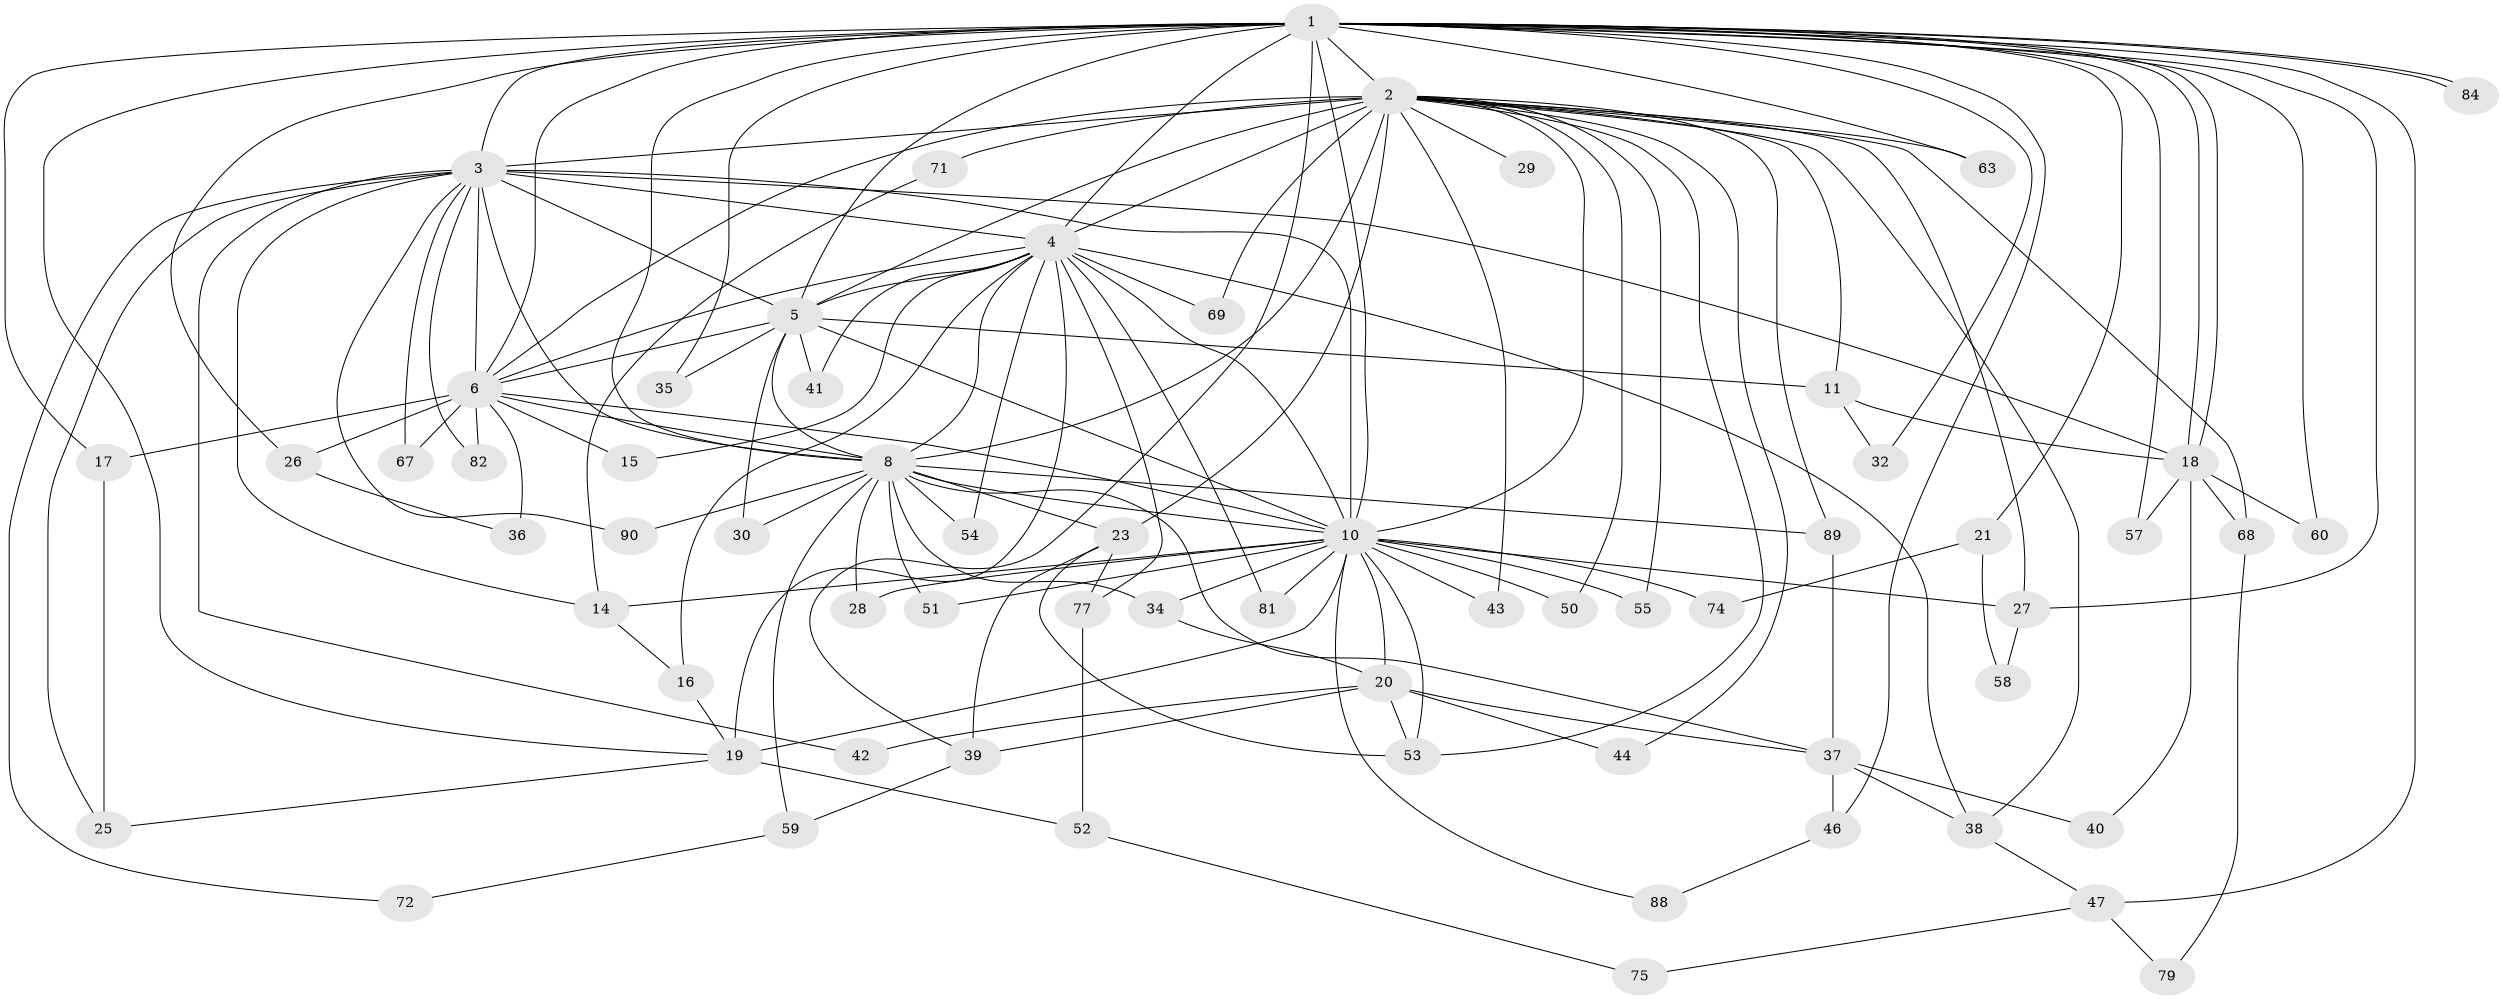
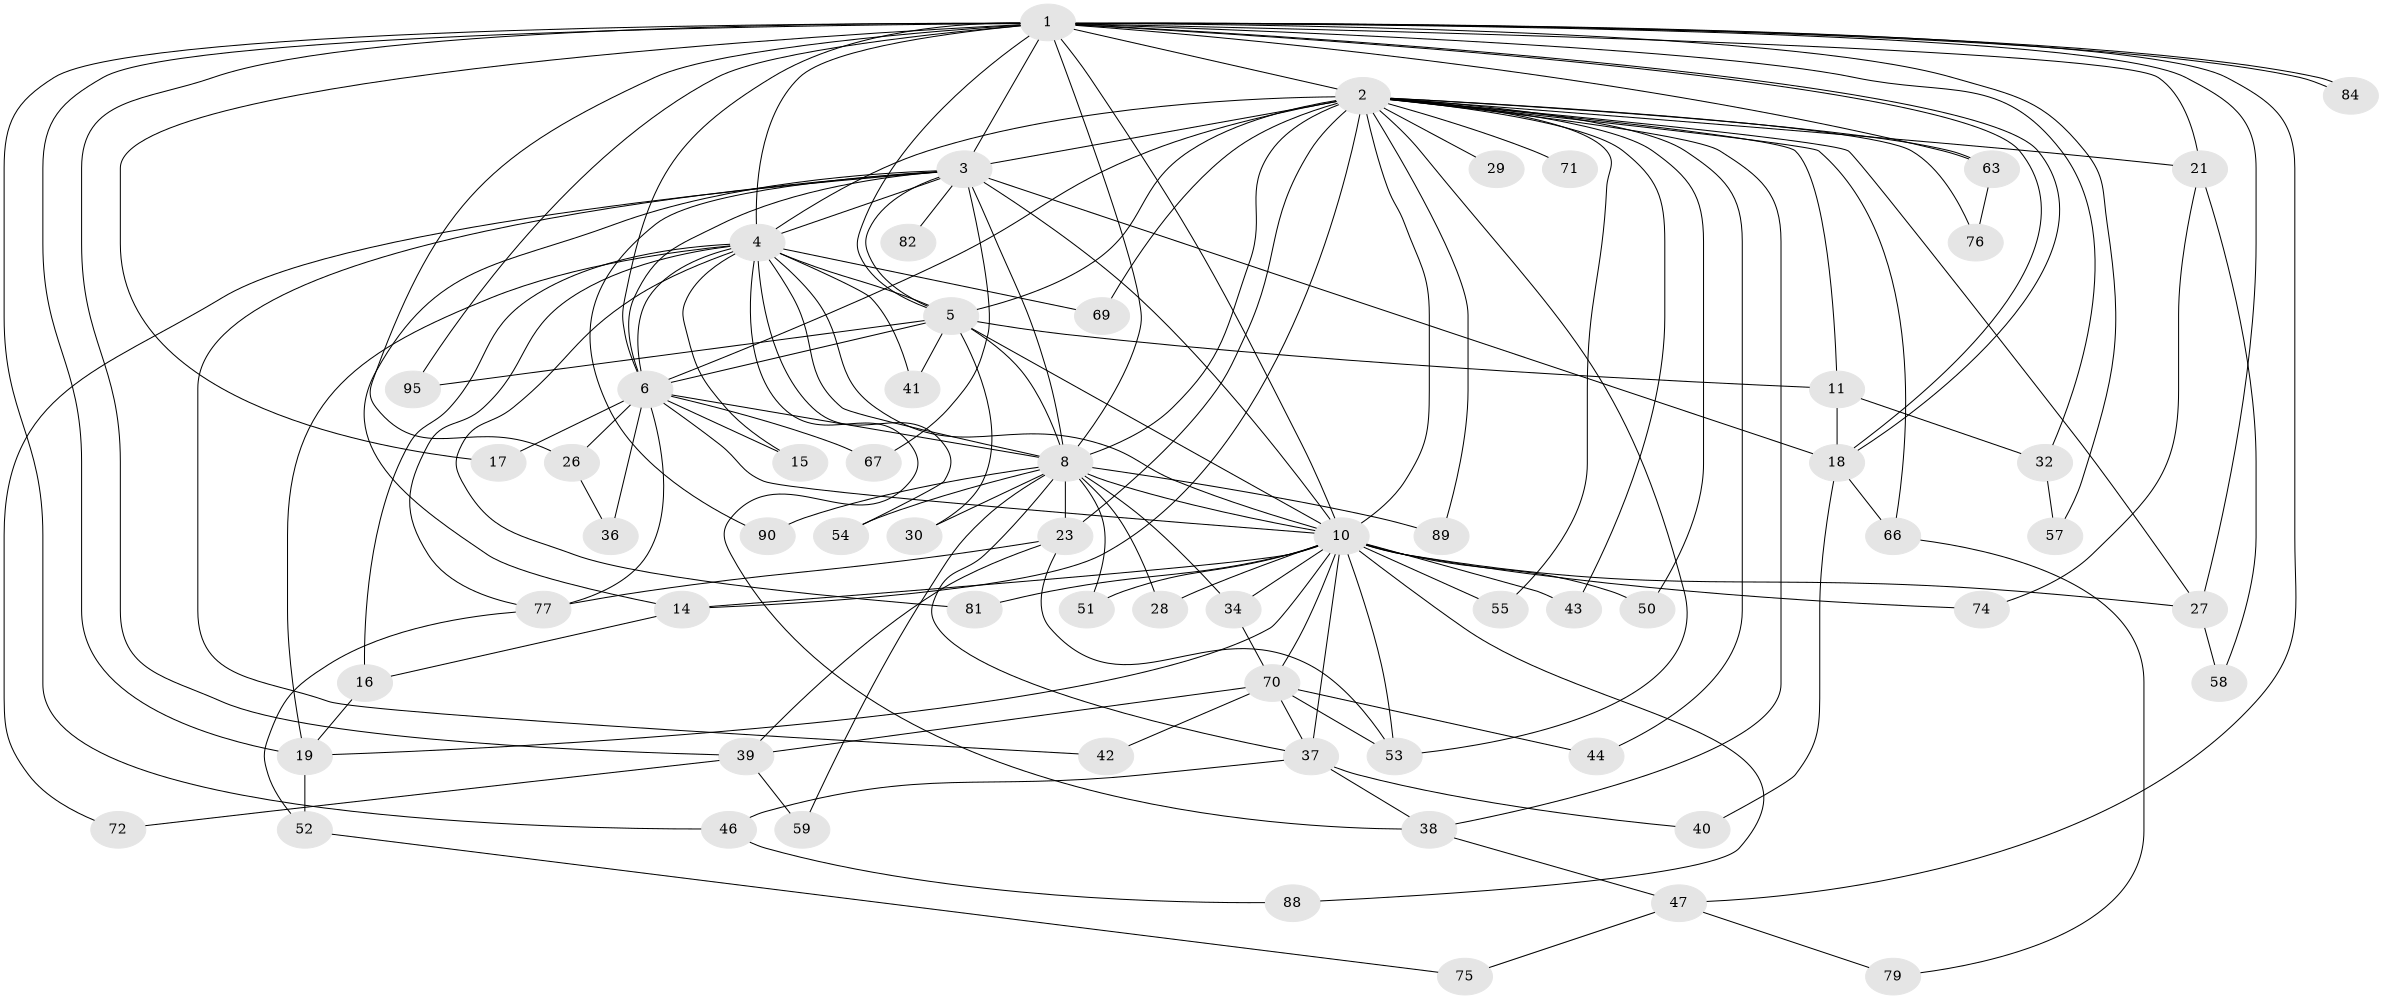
none -> (1958, 145)
none -> (1976, 243)
(670, 330) -> (1135, 531)
(665, 389) -> (413, 389)
(477, 426) -> (658, 528)
(2163, 500) -> (2050, 499)
(2247, 536) -> (1893, 536)
(2320, 536) -> none
(1833, 646) -> (1326, 646)
(1384, 683) -> (1272, 683)
(104, 830) -> none
(598, 867) -> (432, 793)
